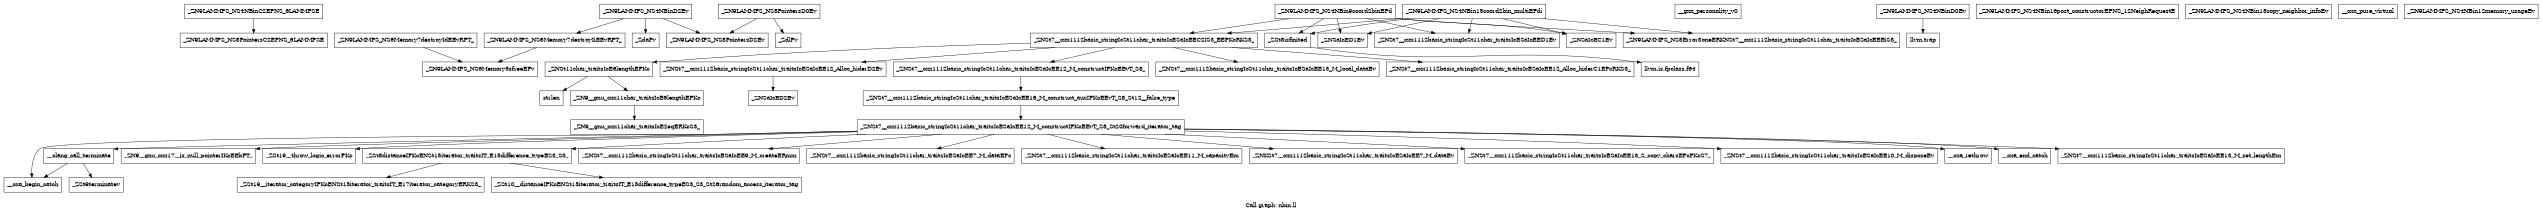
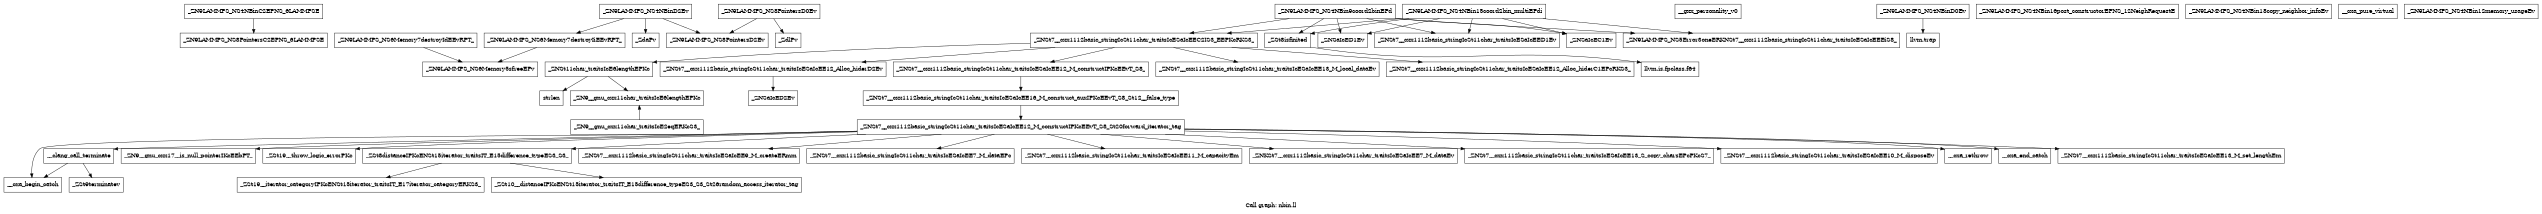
(634, 111) -> (640, 115)
